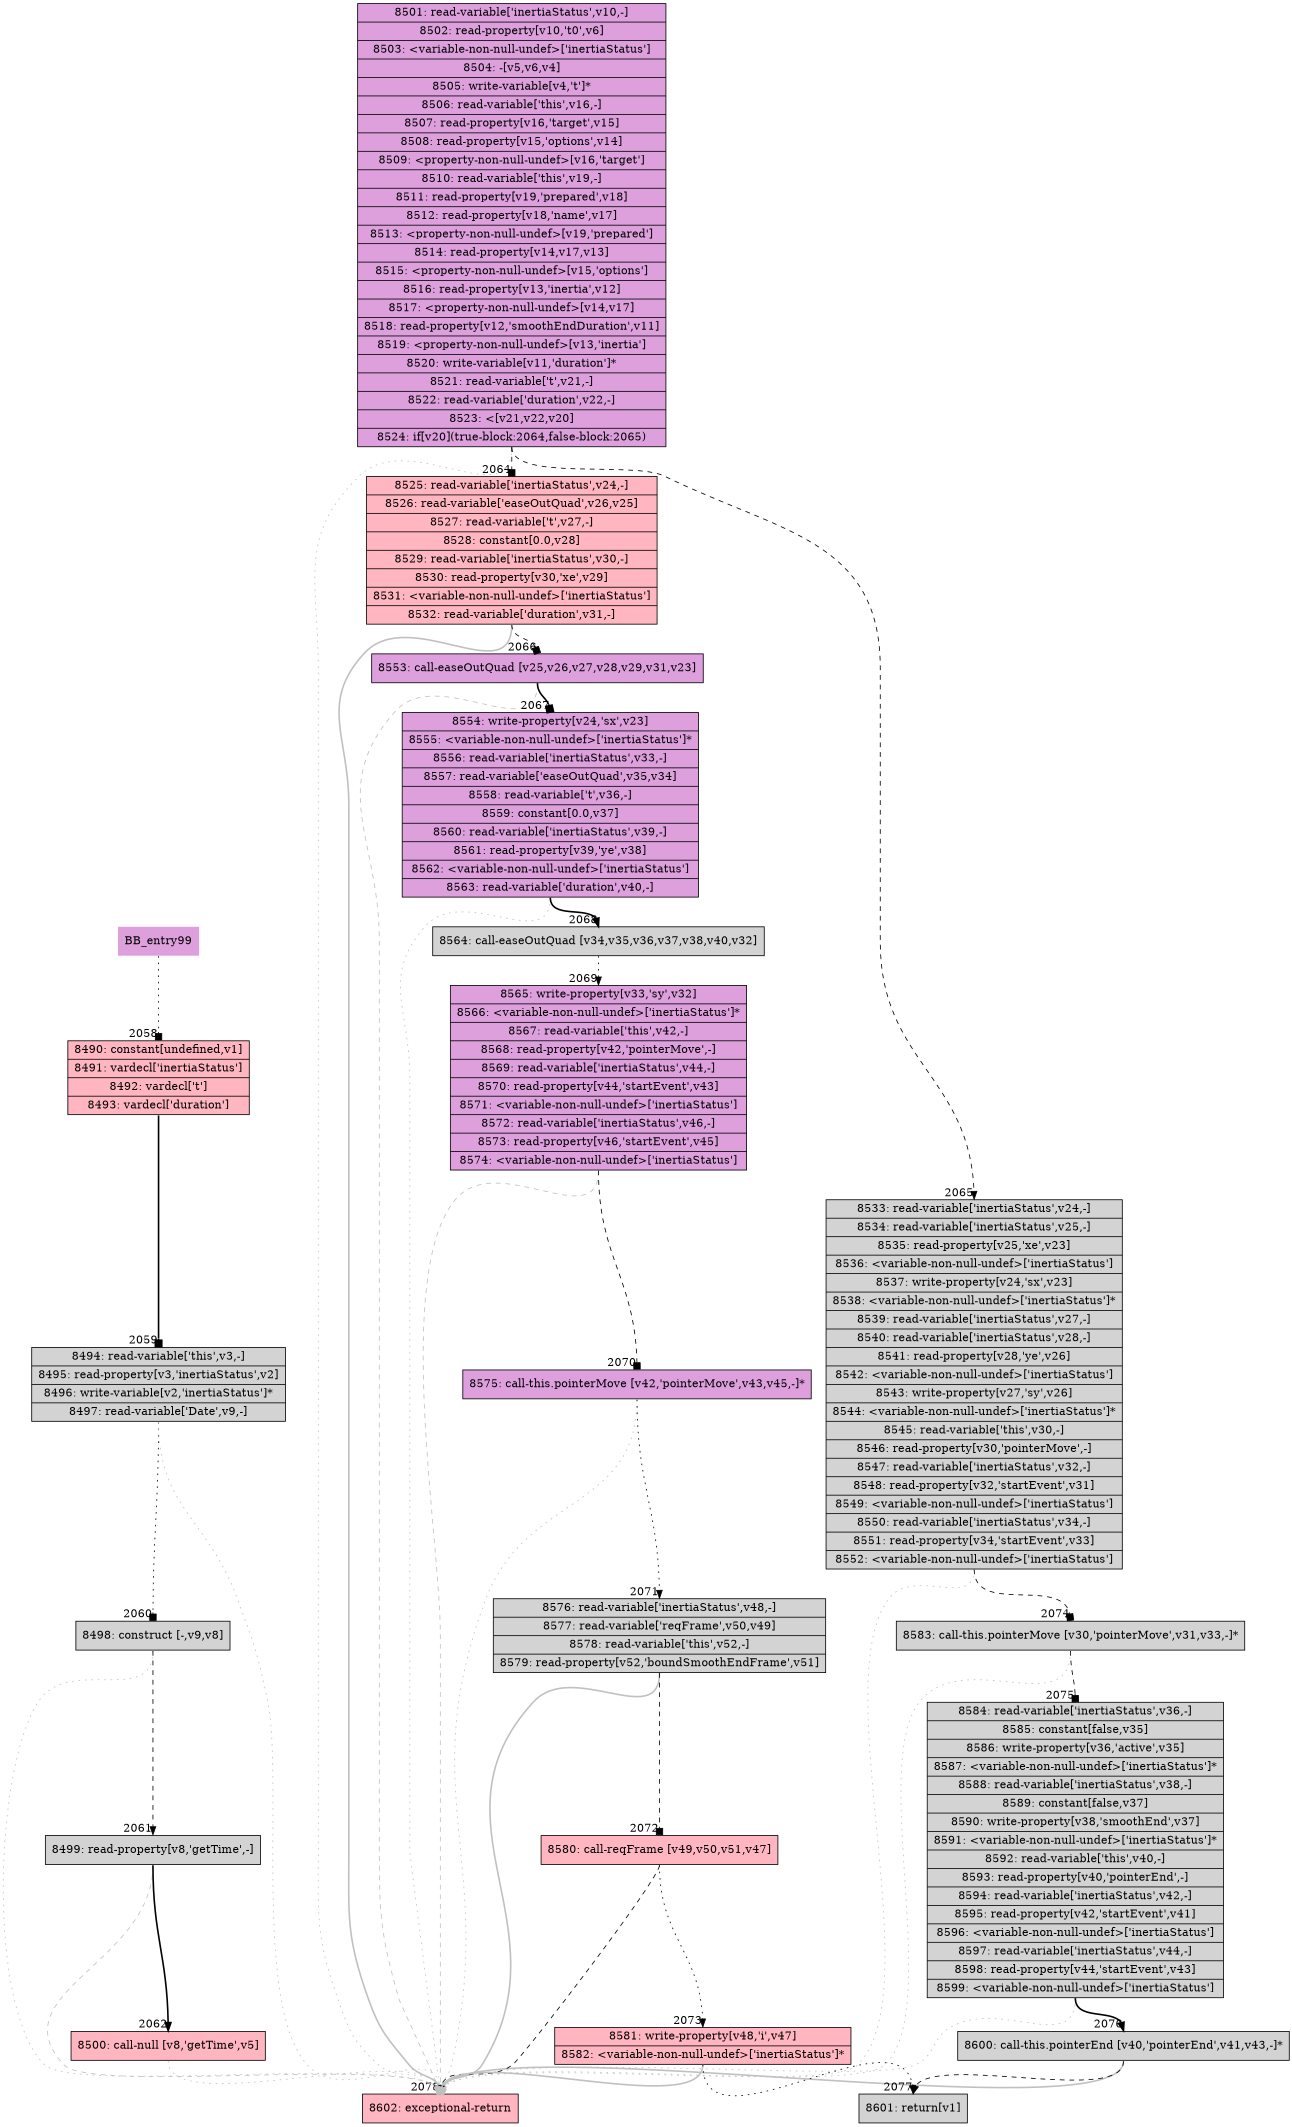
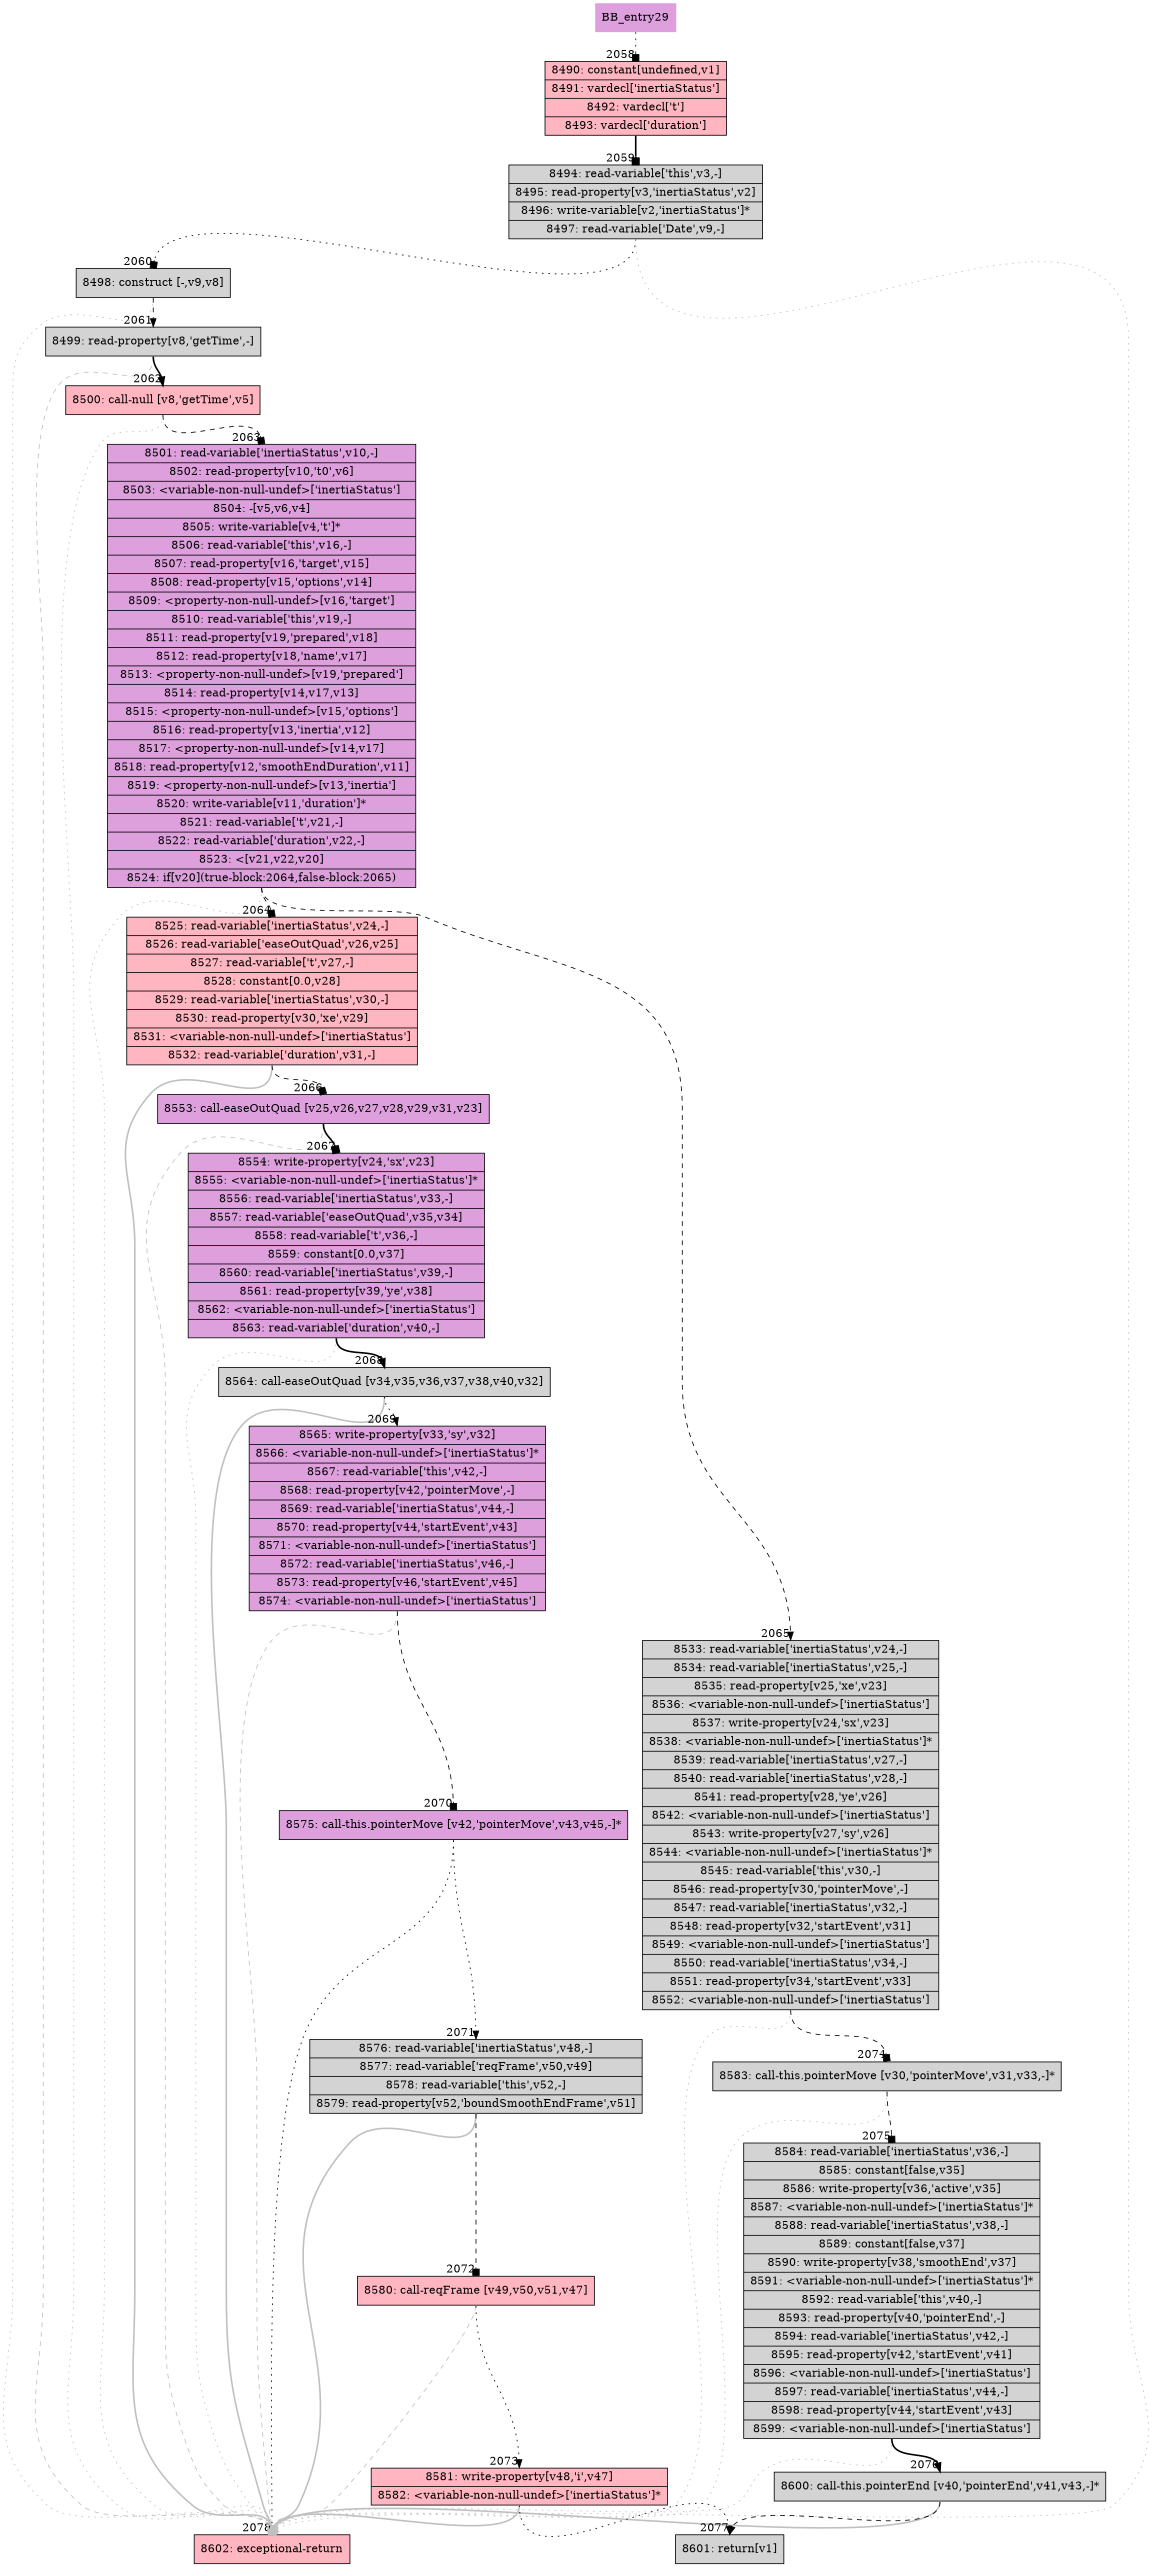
none -> (208, 430)
(159, 941) -> (636, 18)
(458, 1713) -> (281, 2152)
none -> (226, 1894)
(566, 1998) -> (390, 2435)
